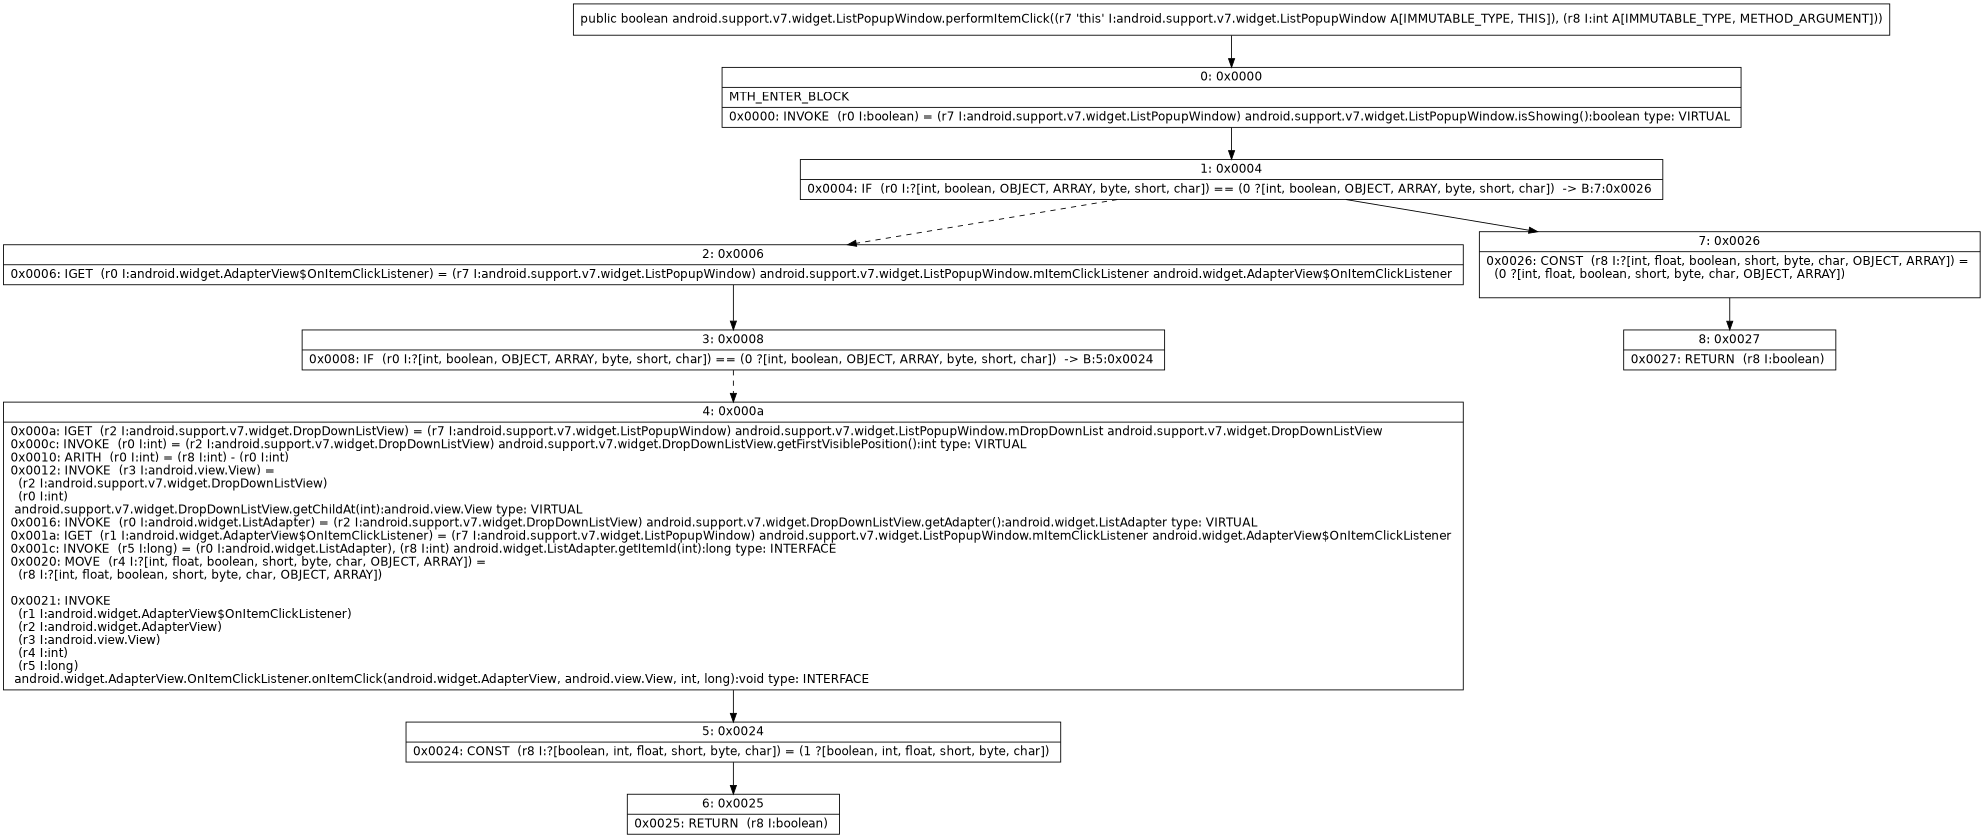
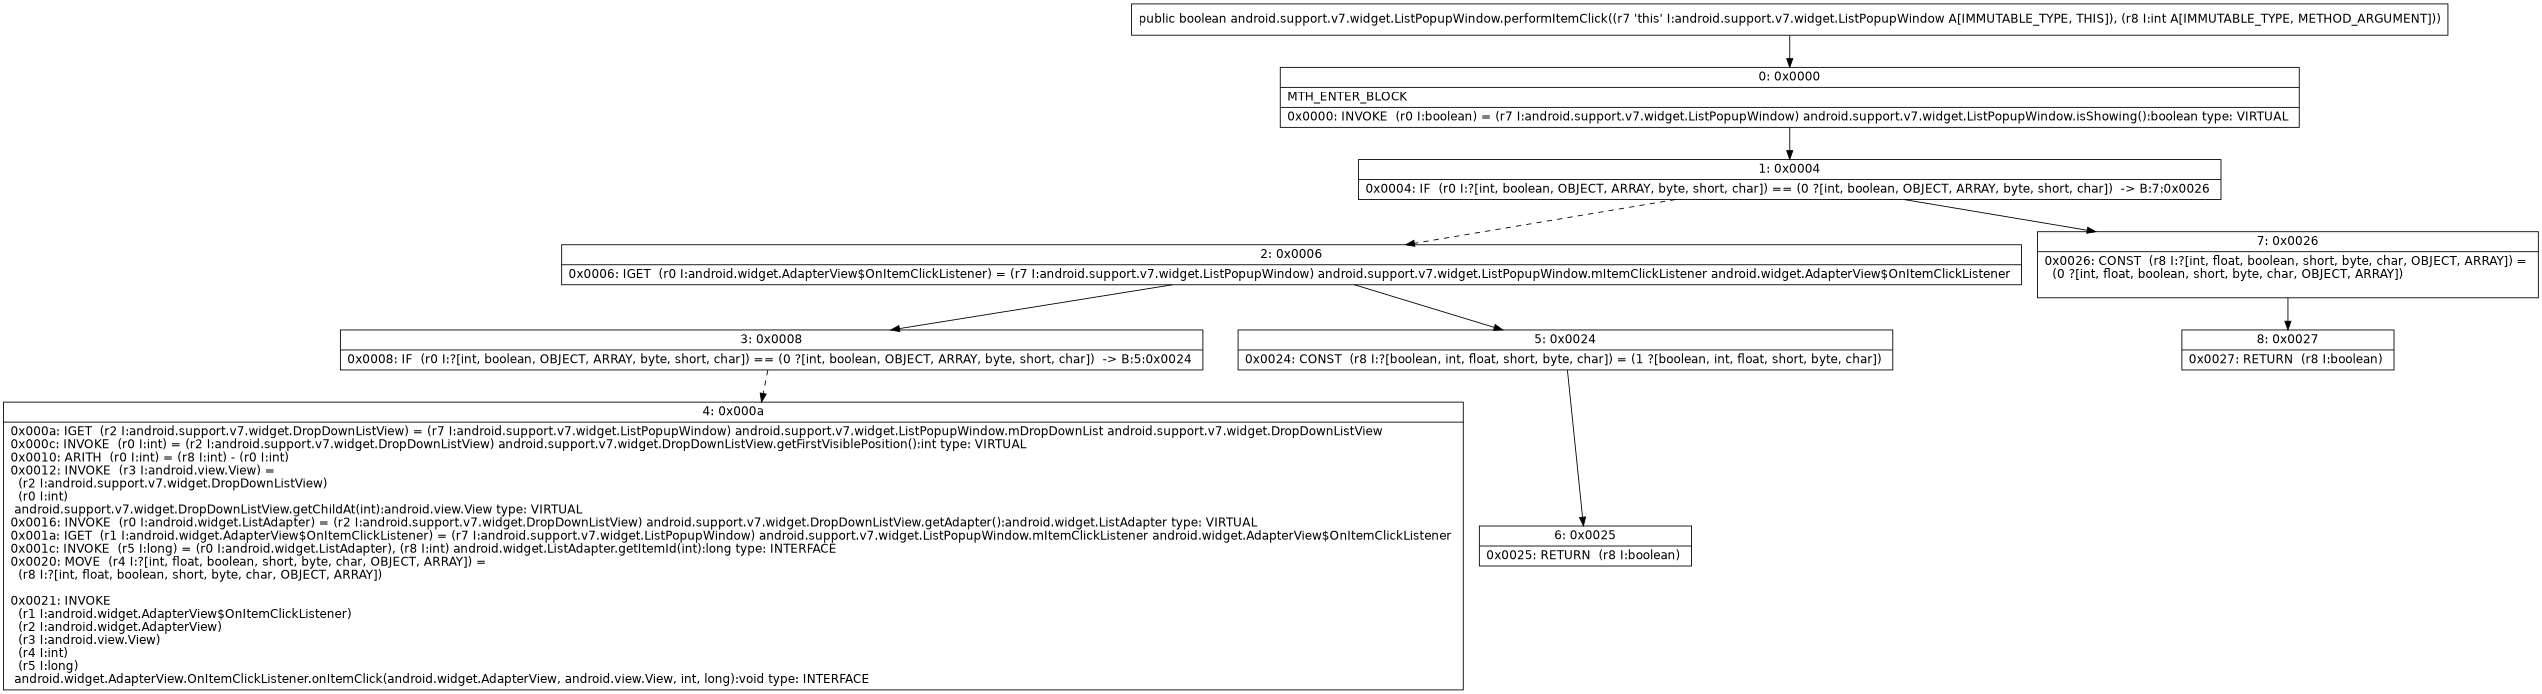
(733, 702) -> (1424, 306)
